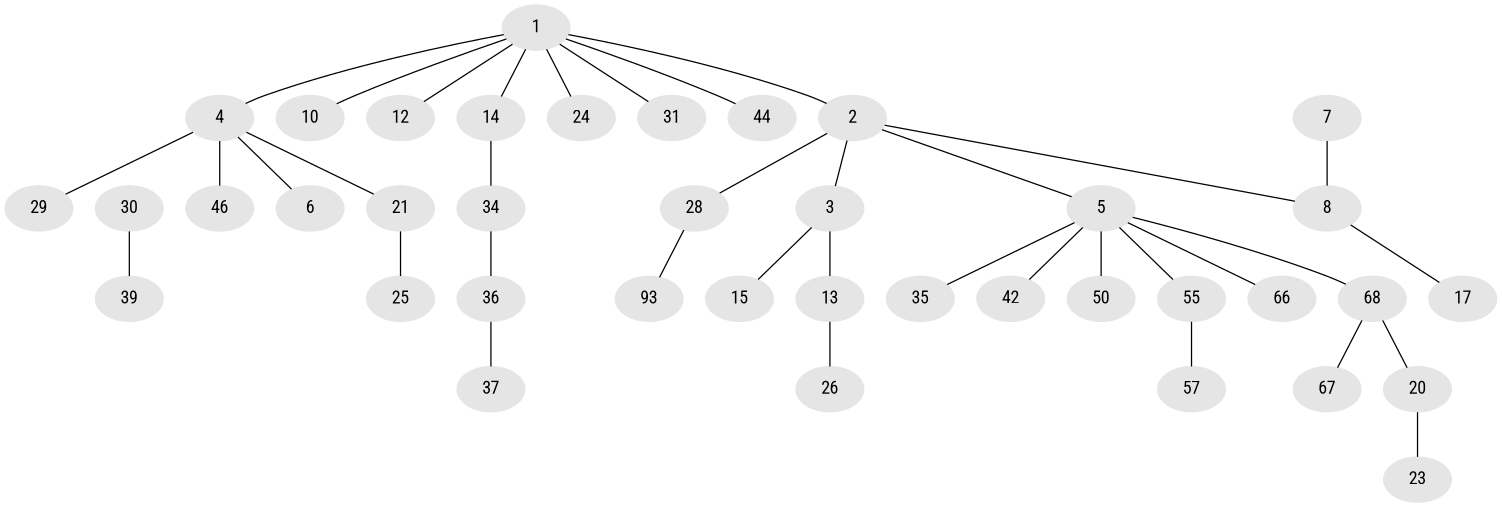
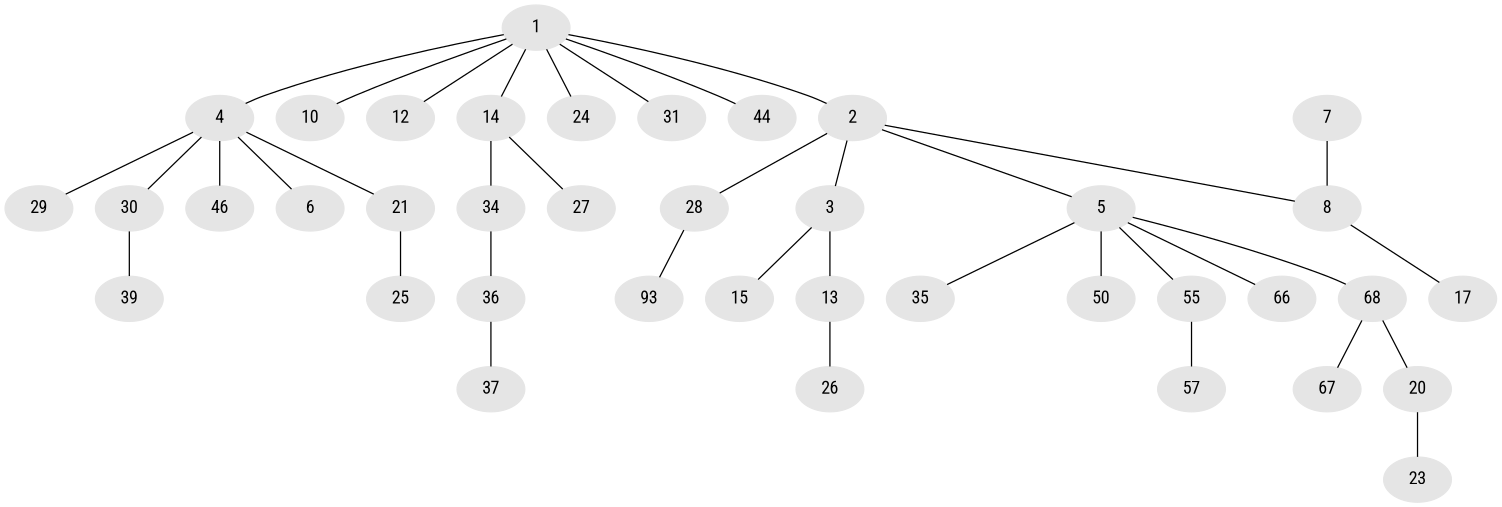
none -> (175, 163)
none -> (581, 208)
(1011, 299) -> none
